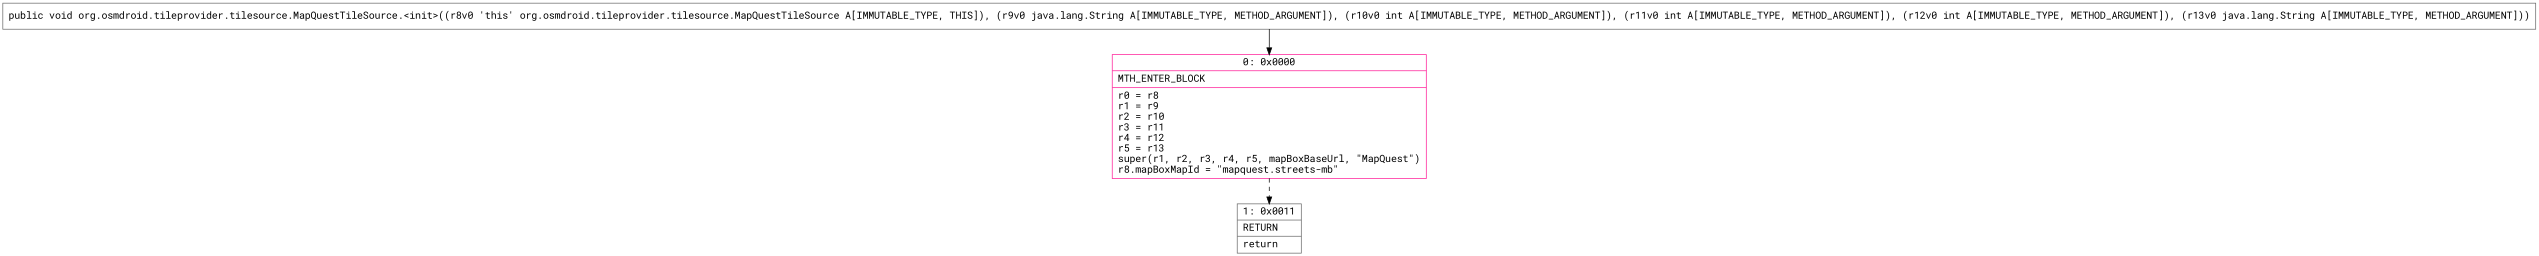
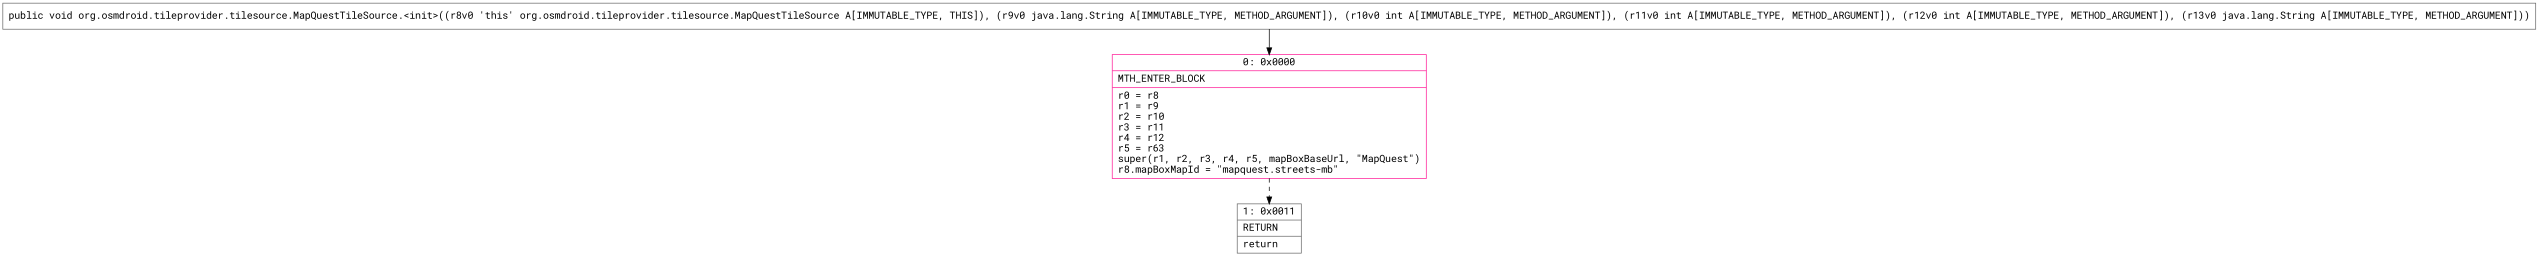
(1141, 149) -> (1141, 149)
